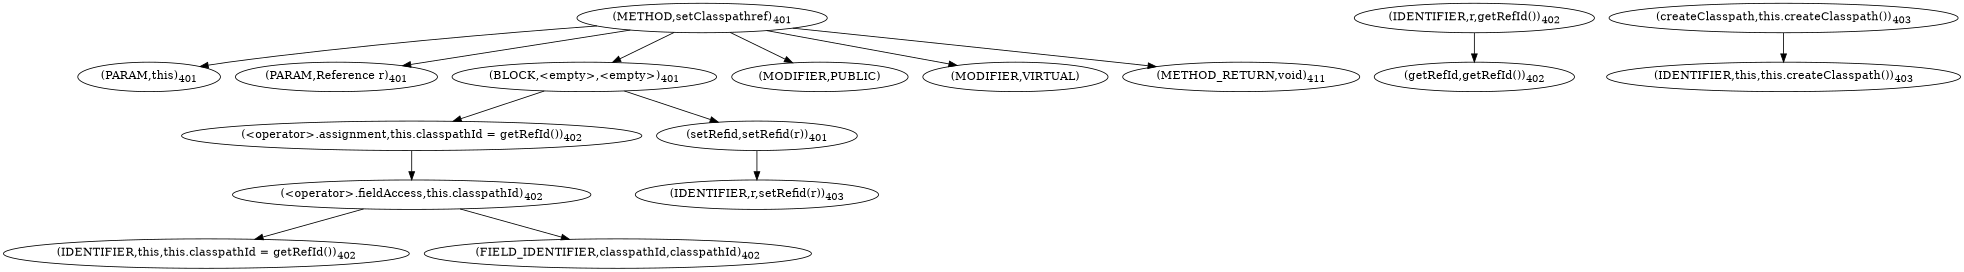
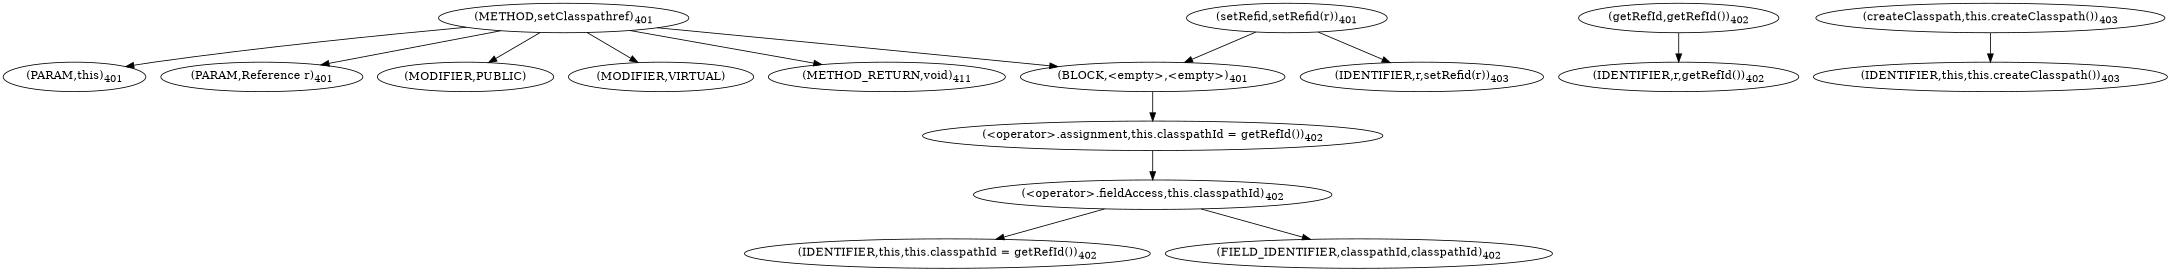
(1474, 43) -> (1679, 43)
(667, 105) -> (1224, 46)
